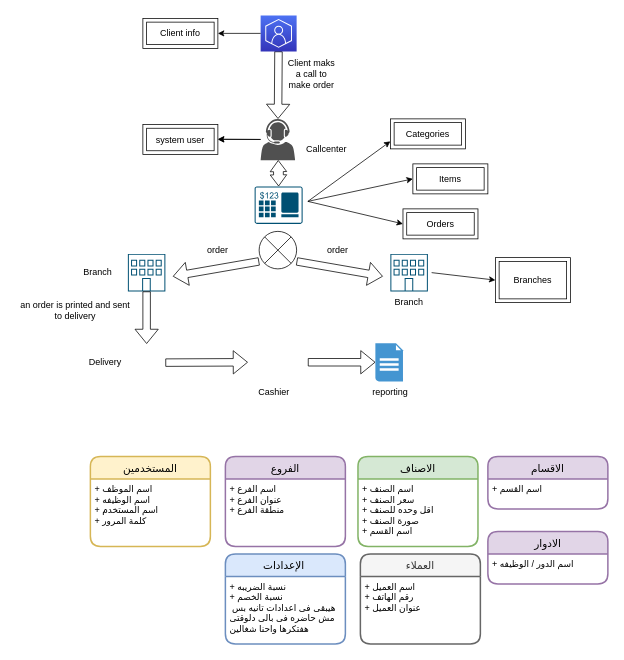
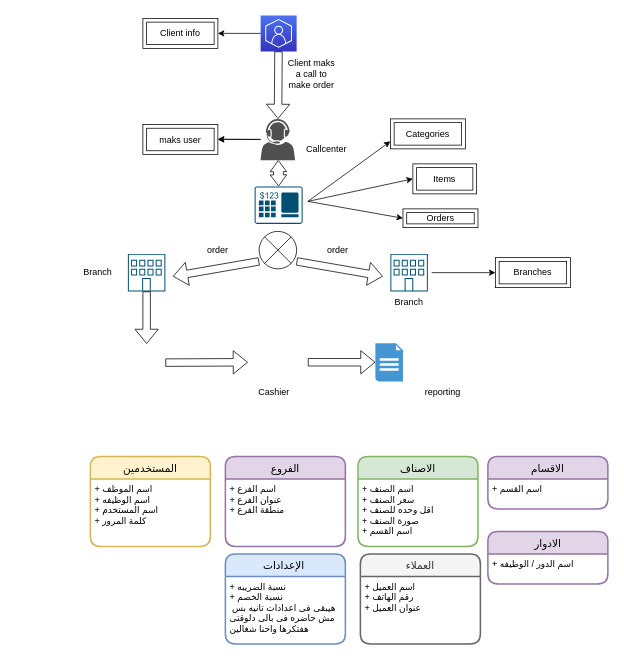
(180, 140) -> (180, 140)
(450, 179) -> (445, 179)
(440, 224) -> (440, 218)
(533, 280) -> (533, 273)
(75, 310) -> none
(105, 363) -> none
(390, 393) -> (443, 393)
